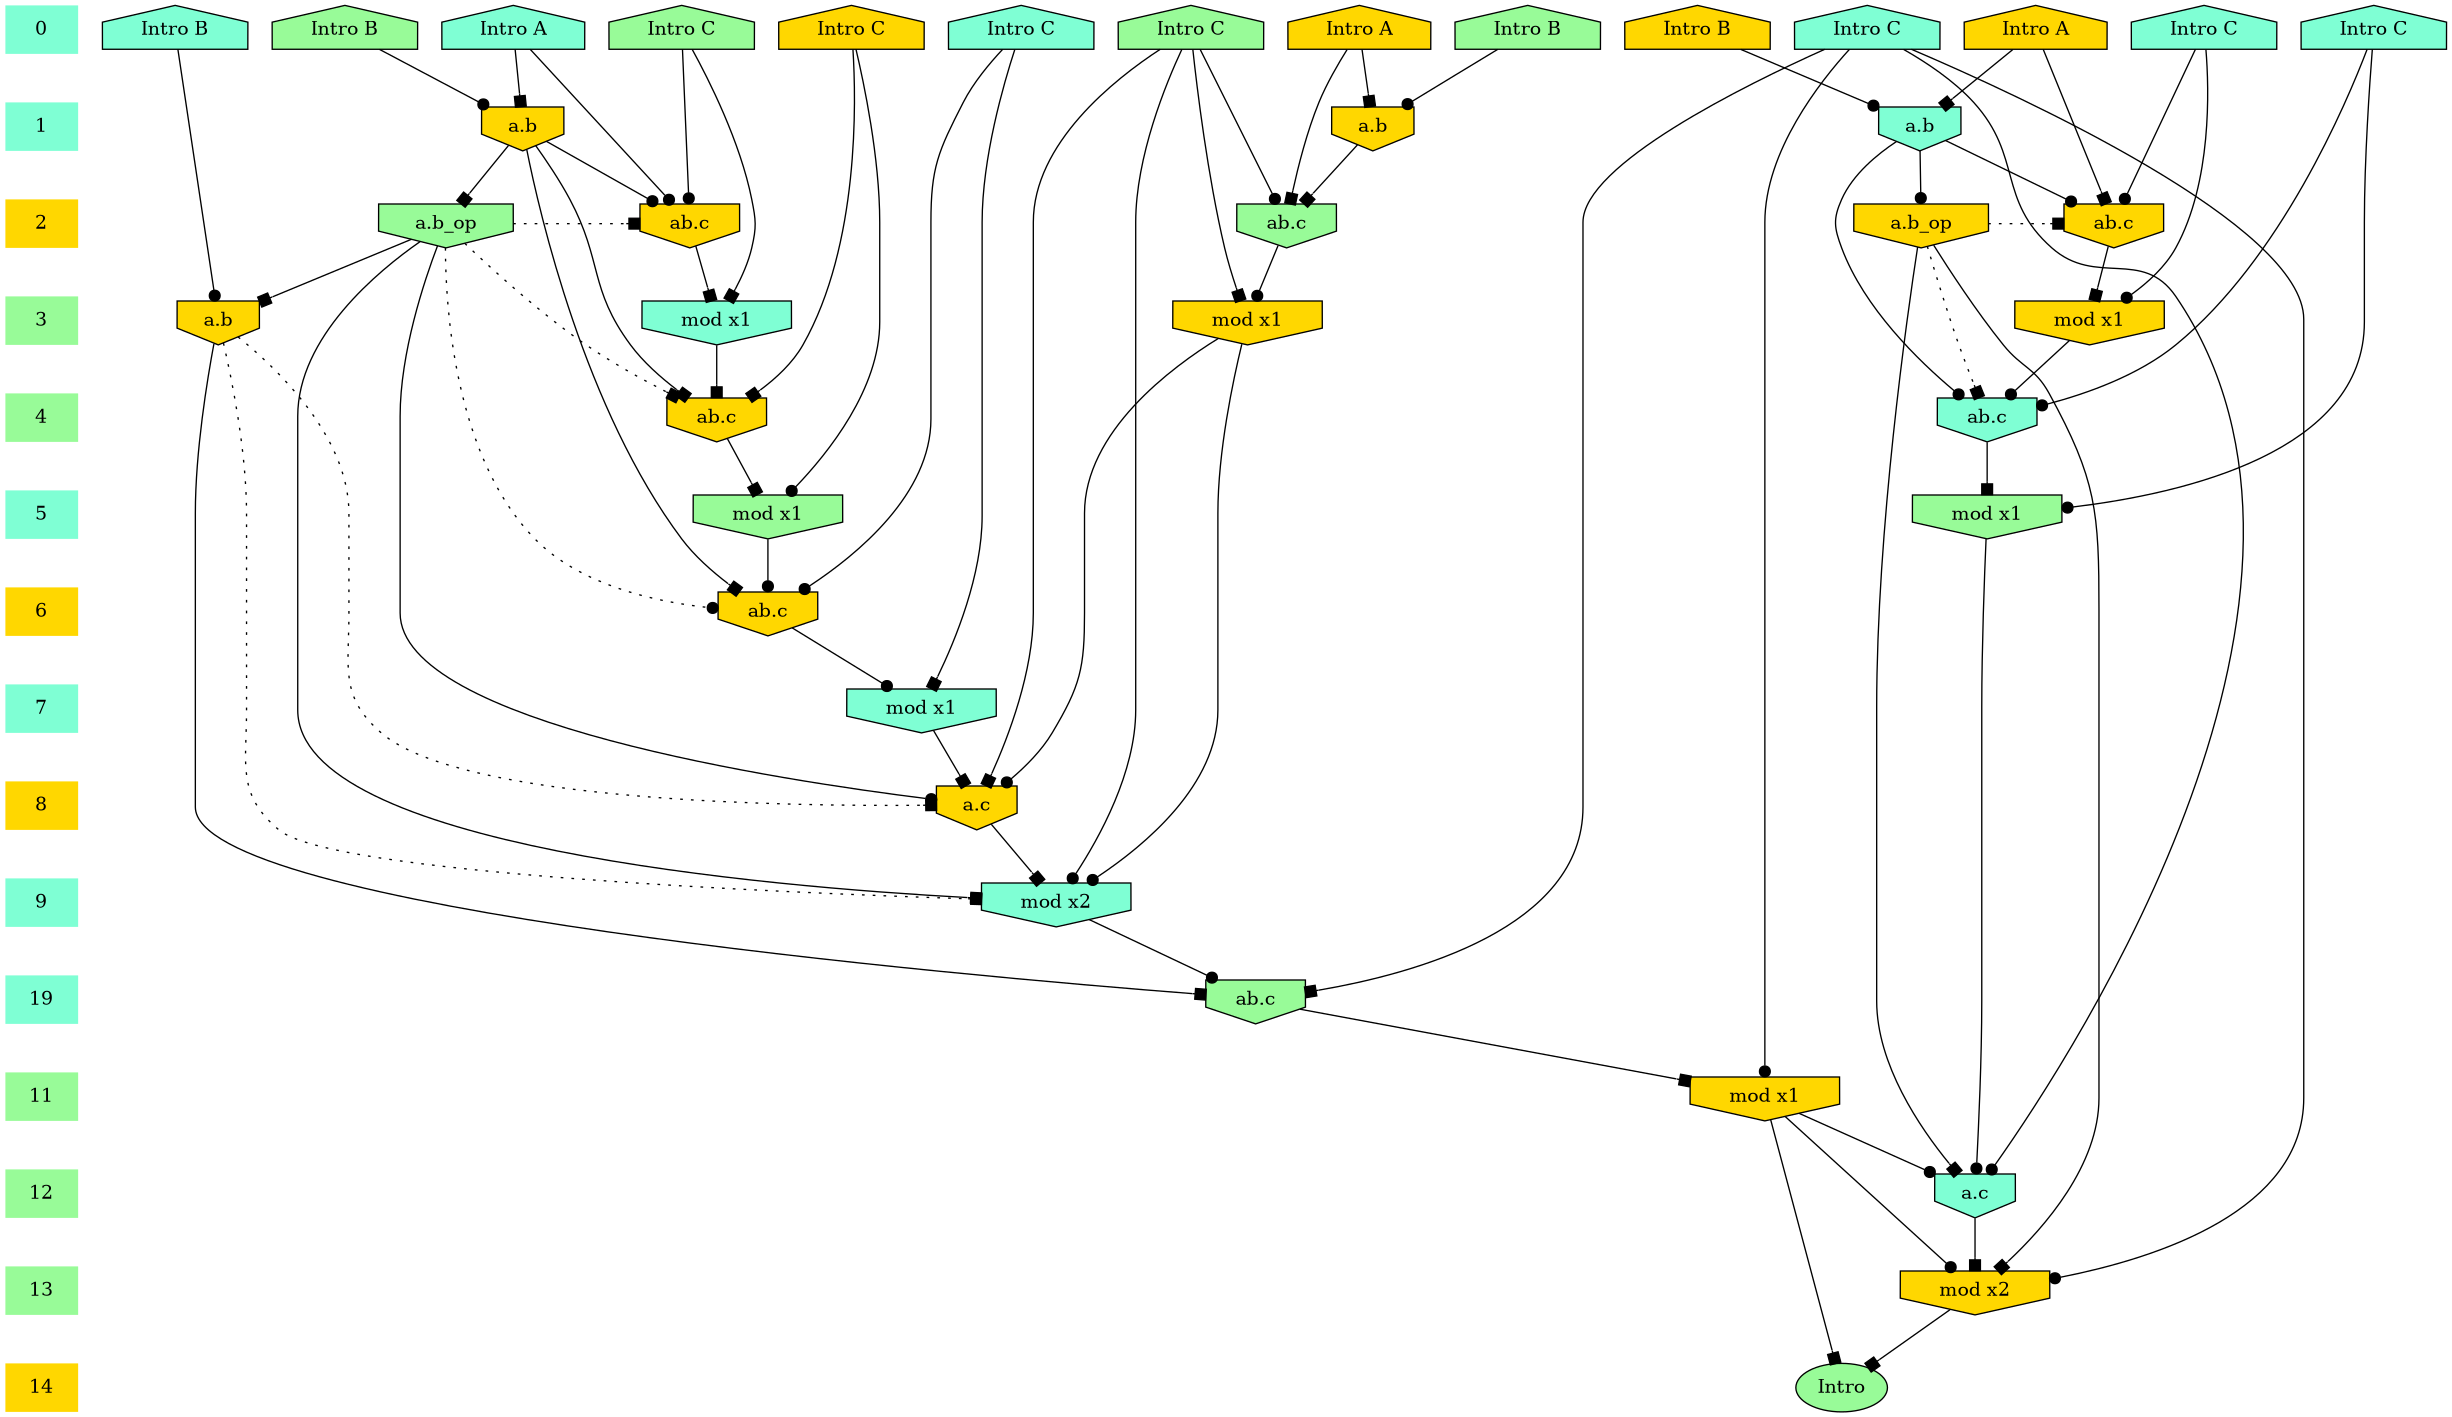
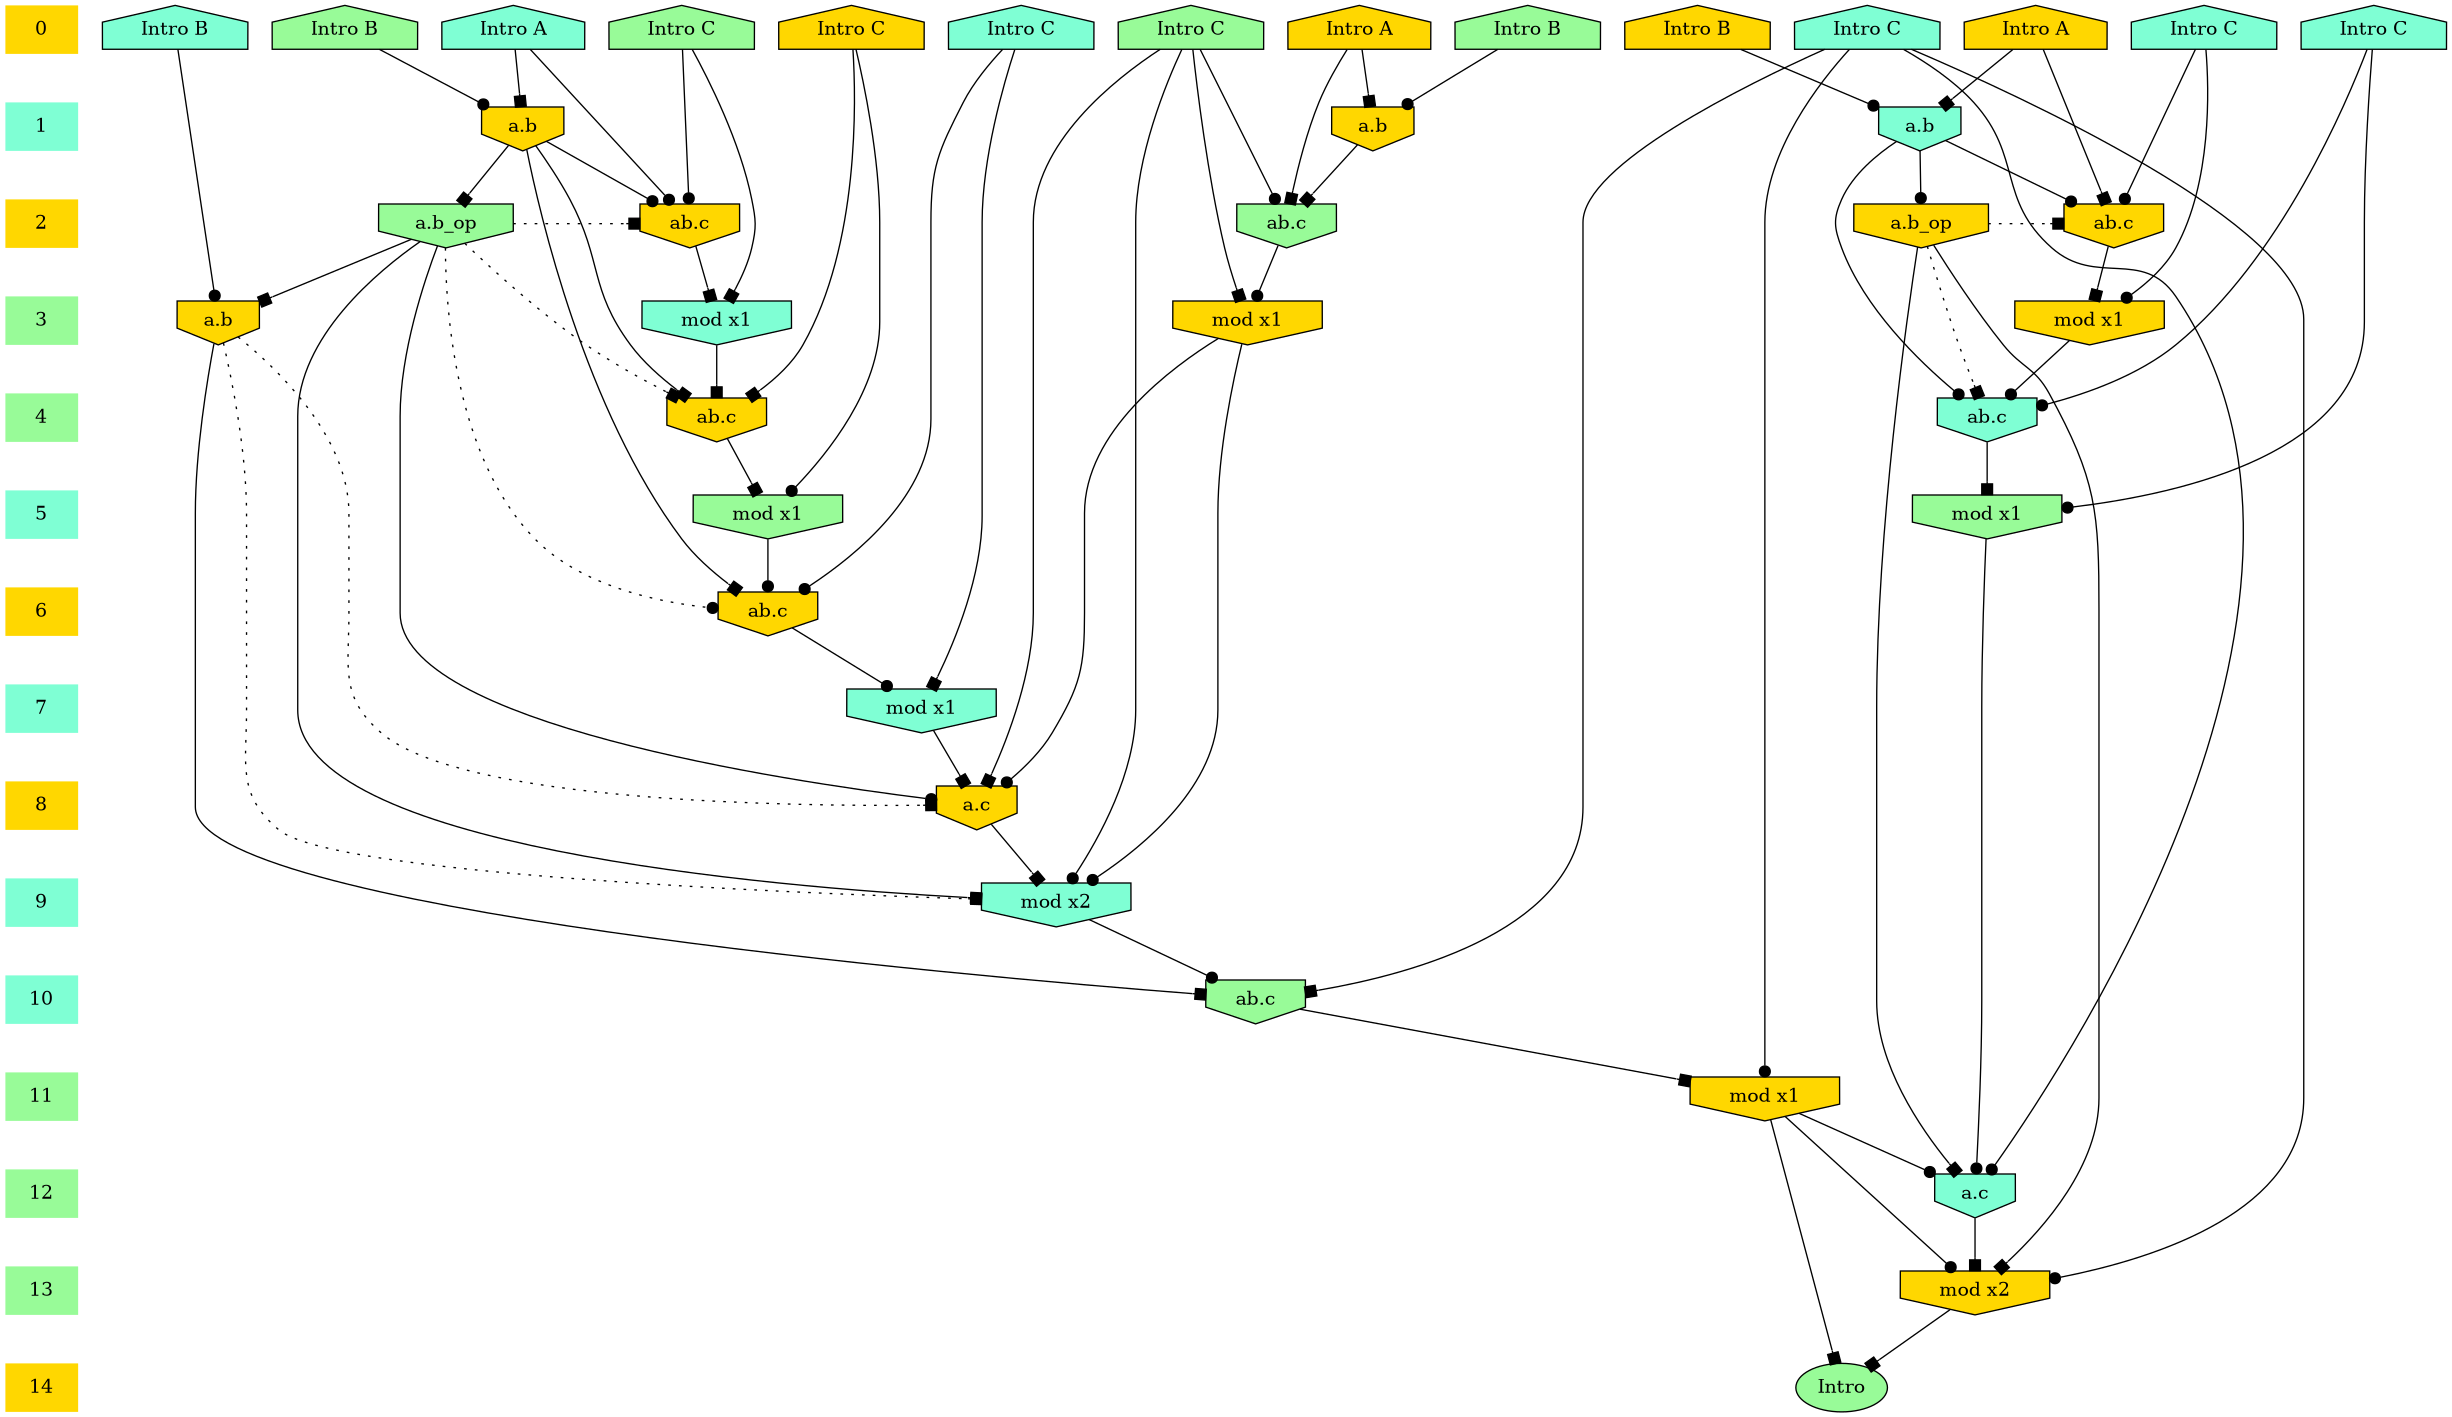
(42, 30) -> (42, 30)
(42, 1000) -> (42, 1000)
